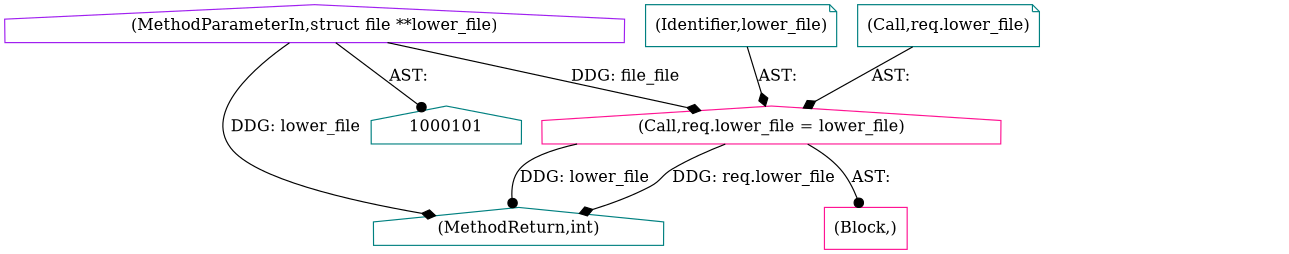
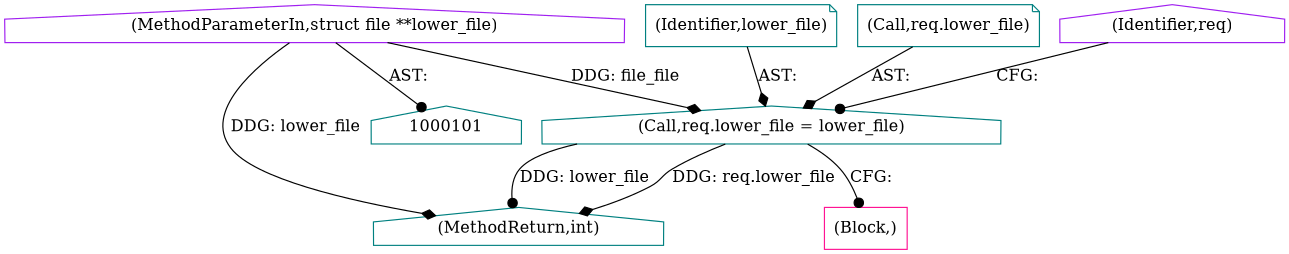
none -> (1172, 26)
(771, 127) -> (771, 127)
(874, 178) -> (874, 178)
